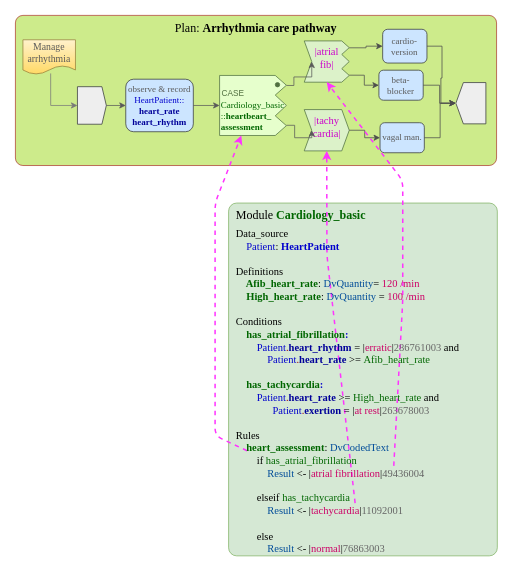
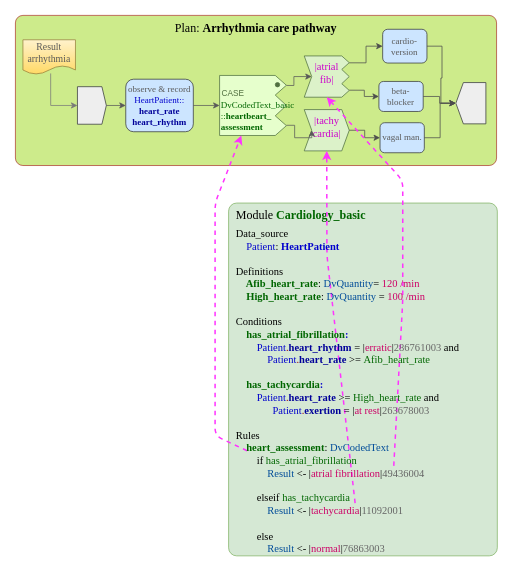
(49, 53) -> (49, 53)
(326, 62) -> (326, 77)
(401, 85) -> (401, 96)
(230, 93) -> (230, 93)
